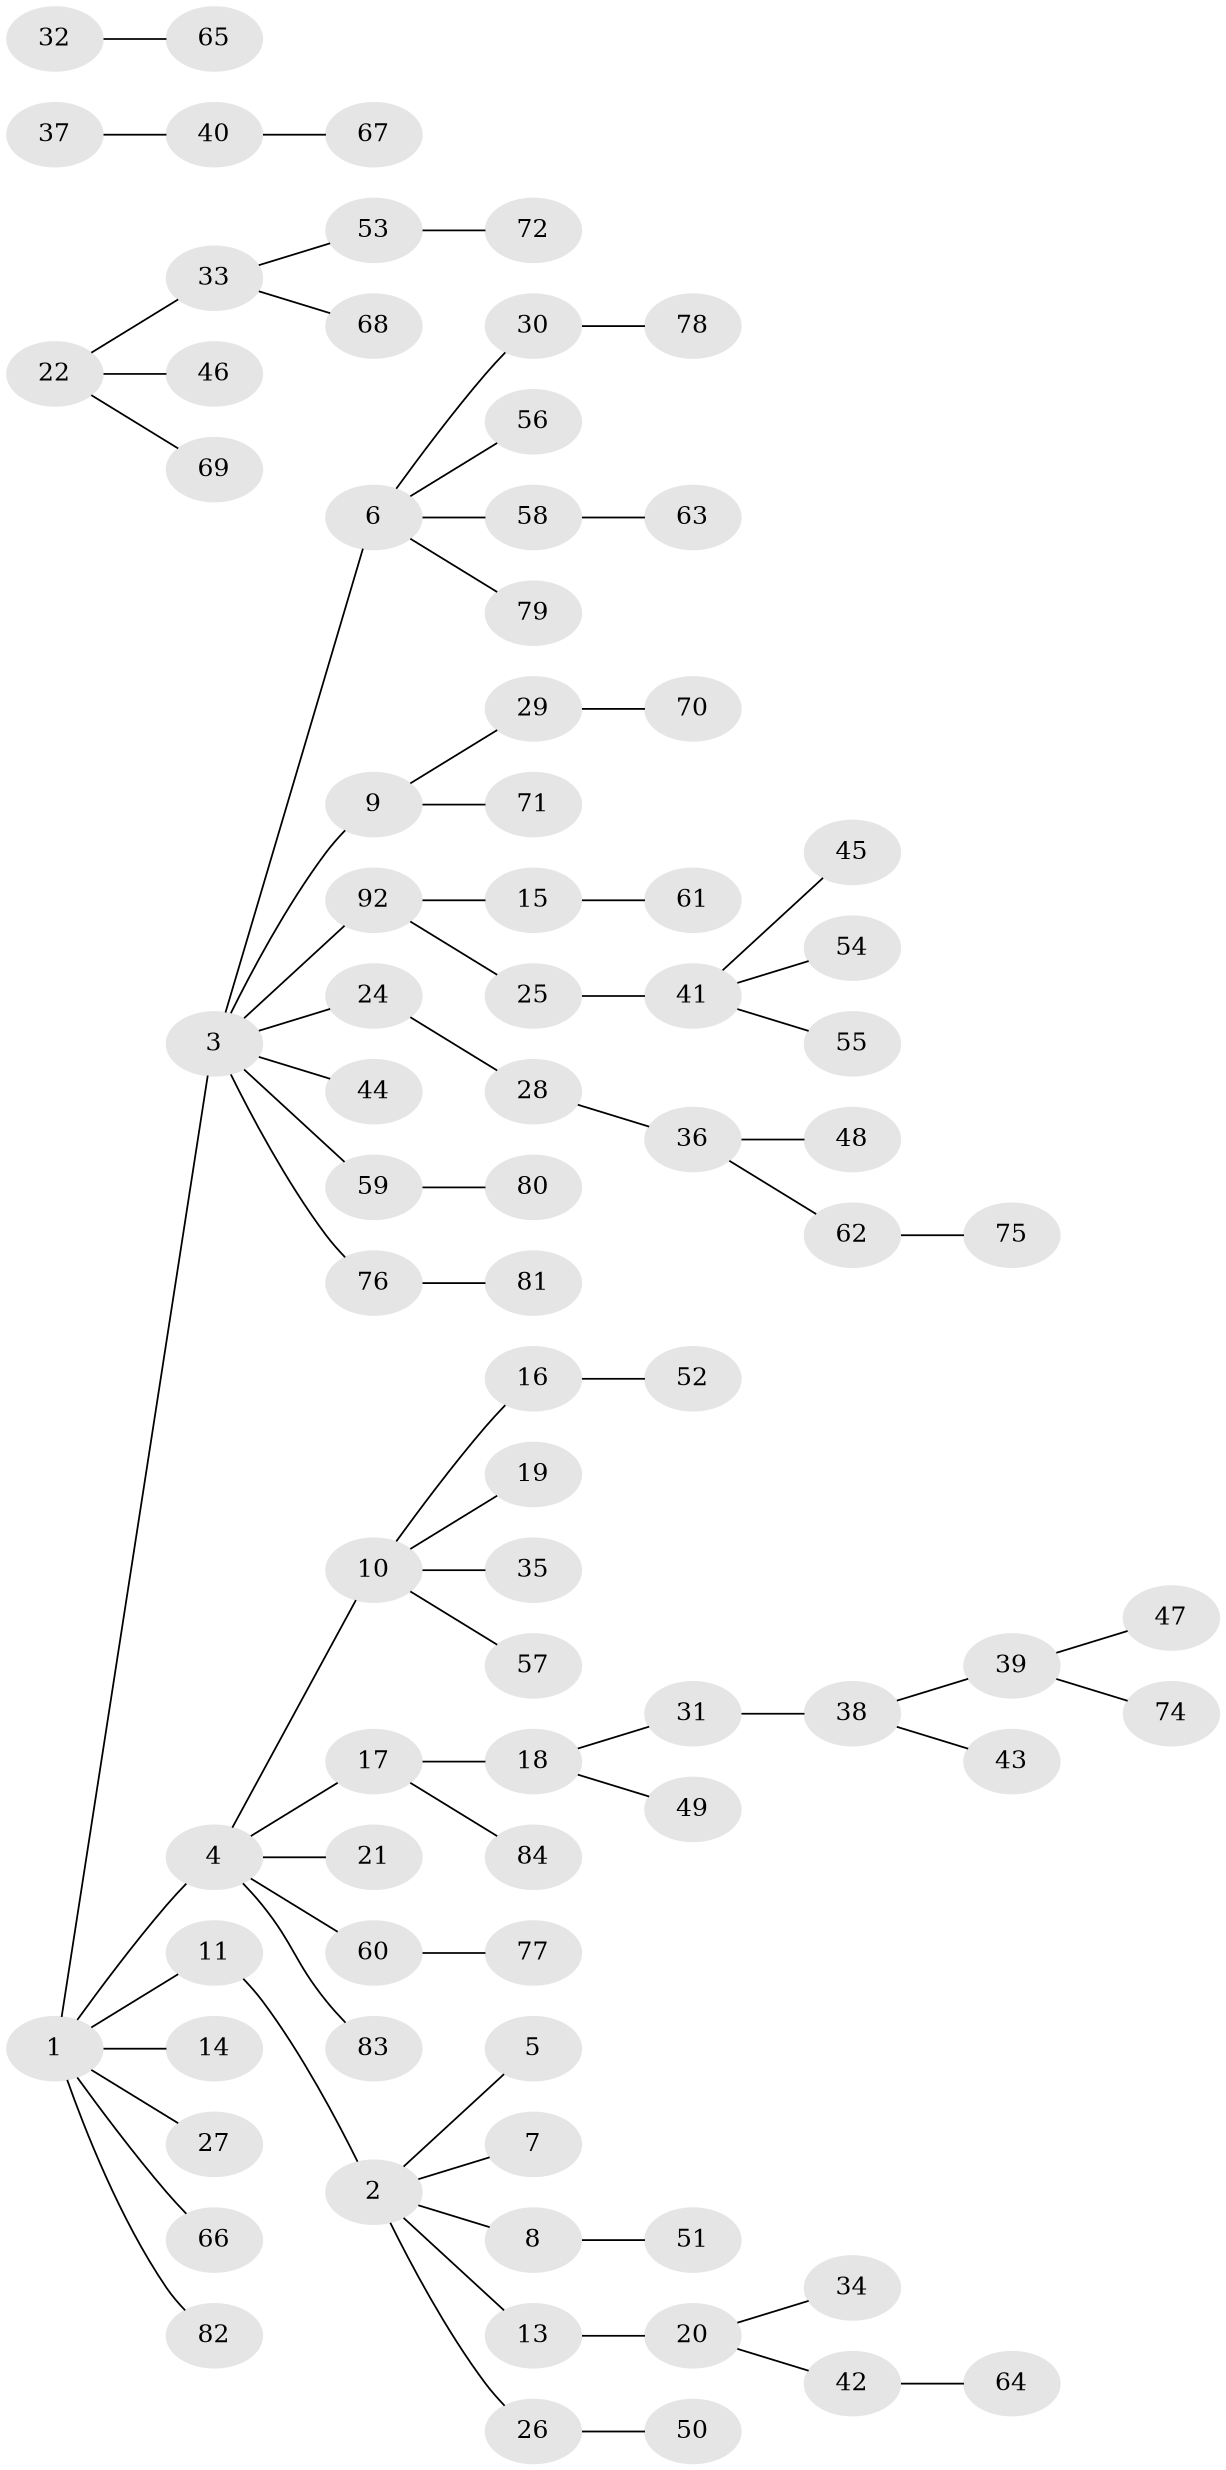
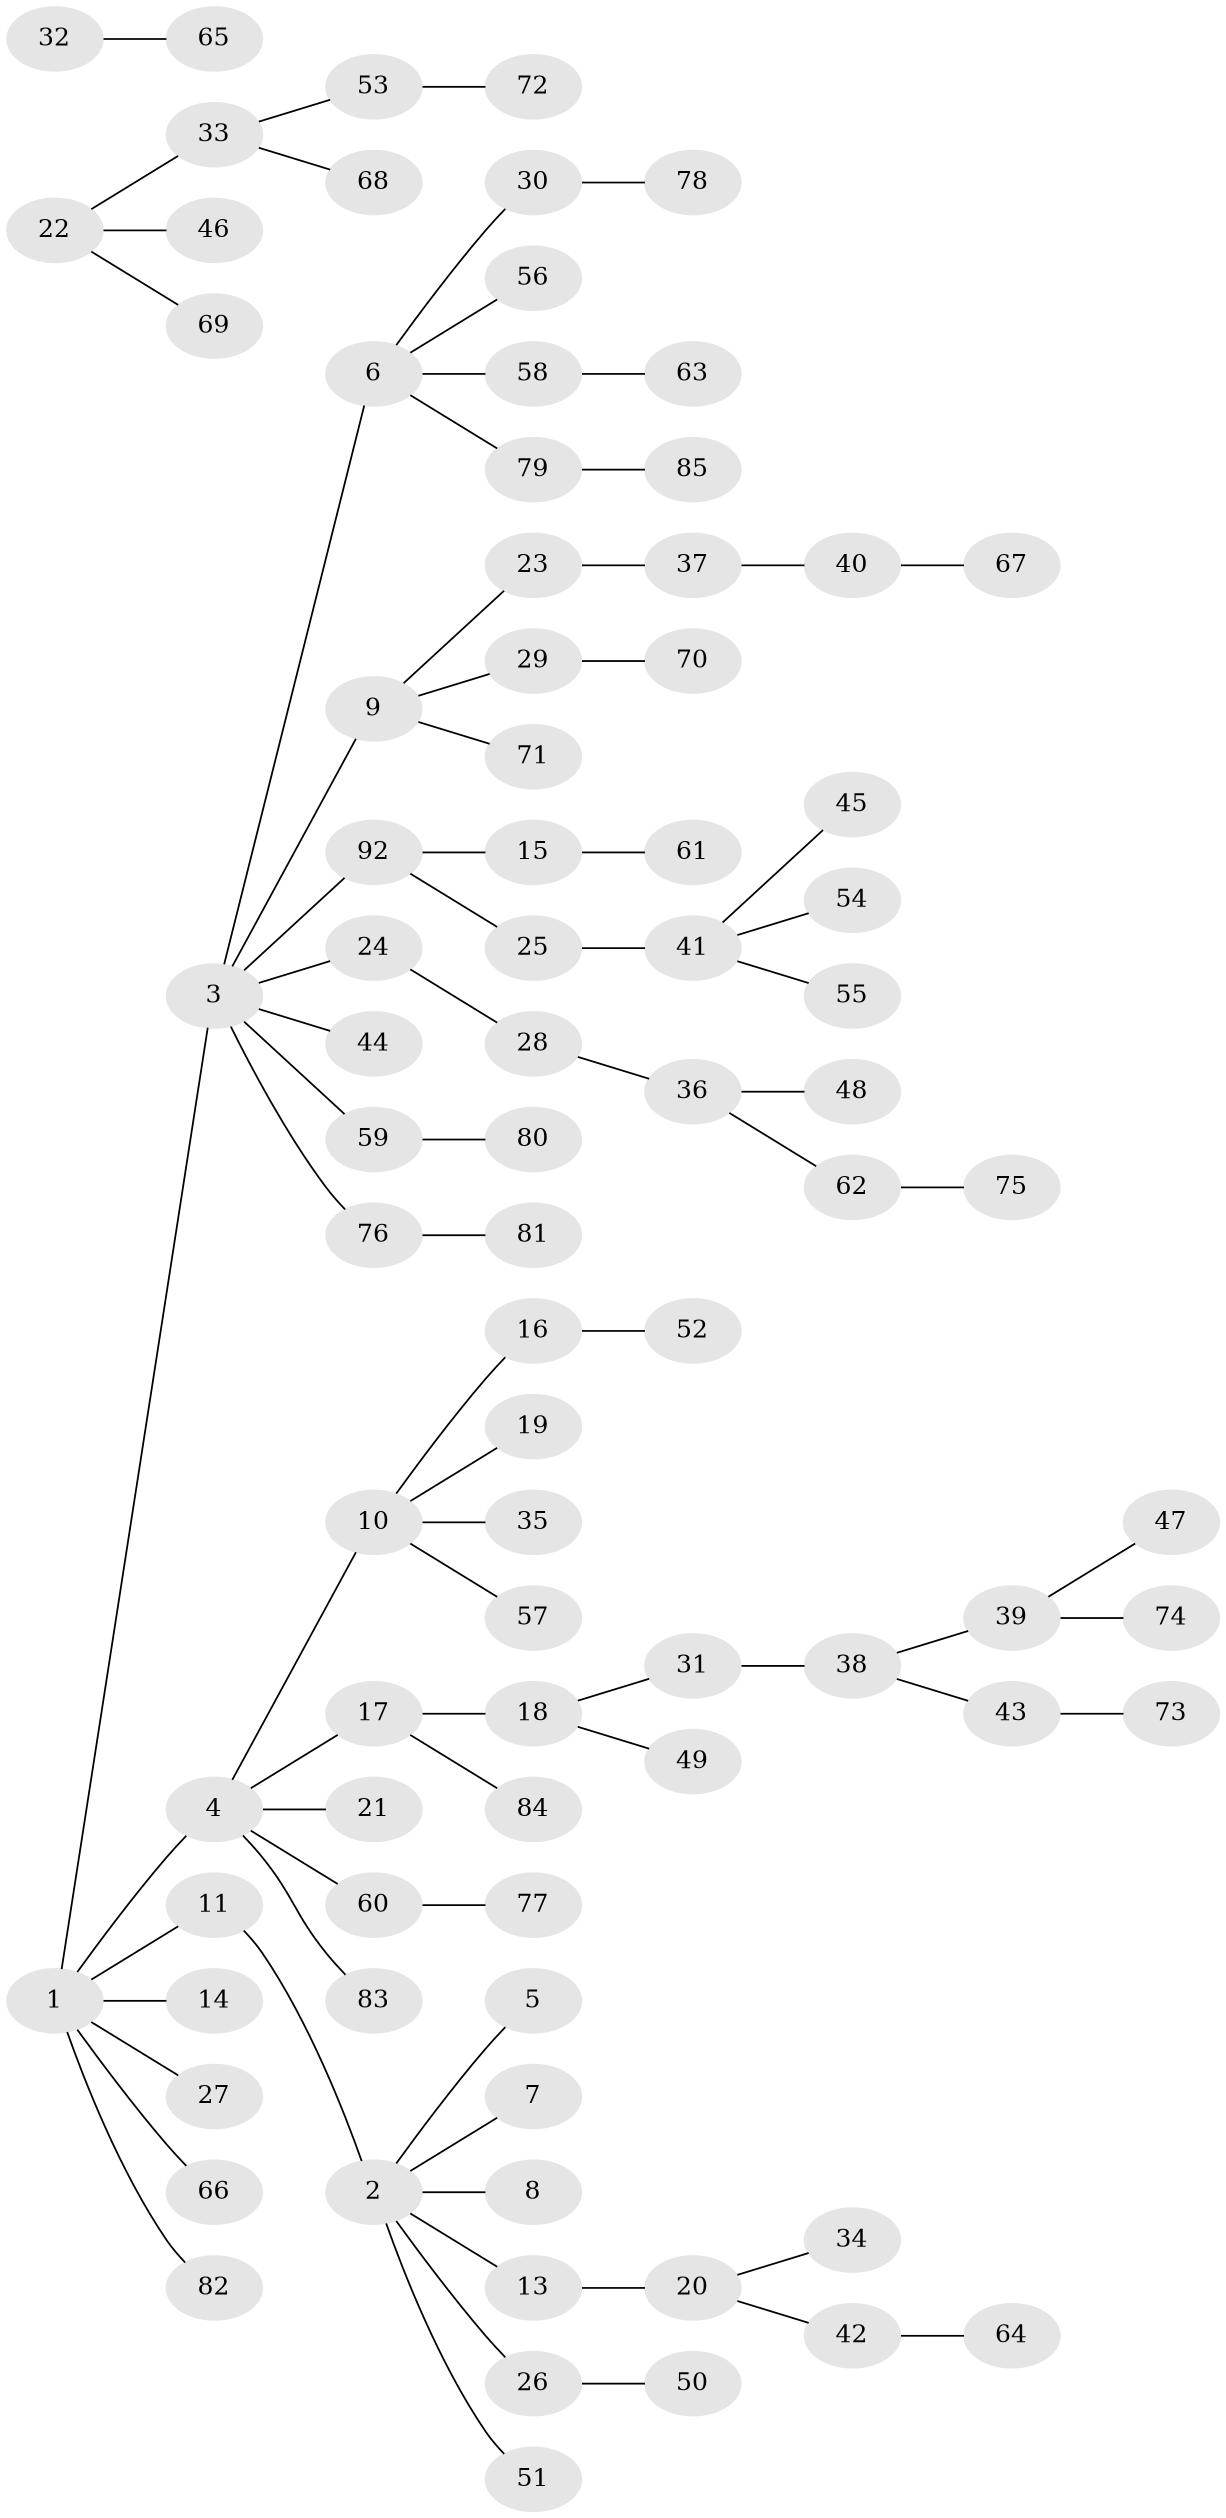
none -> (693, 470)
none -> (533, 565)
none -> (1171, 1714)
(613, 2240) -> (436, 2344)
